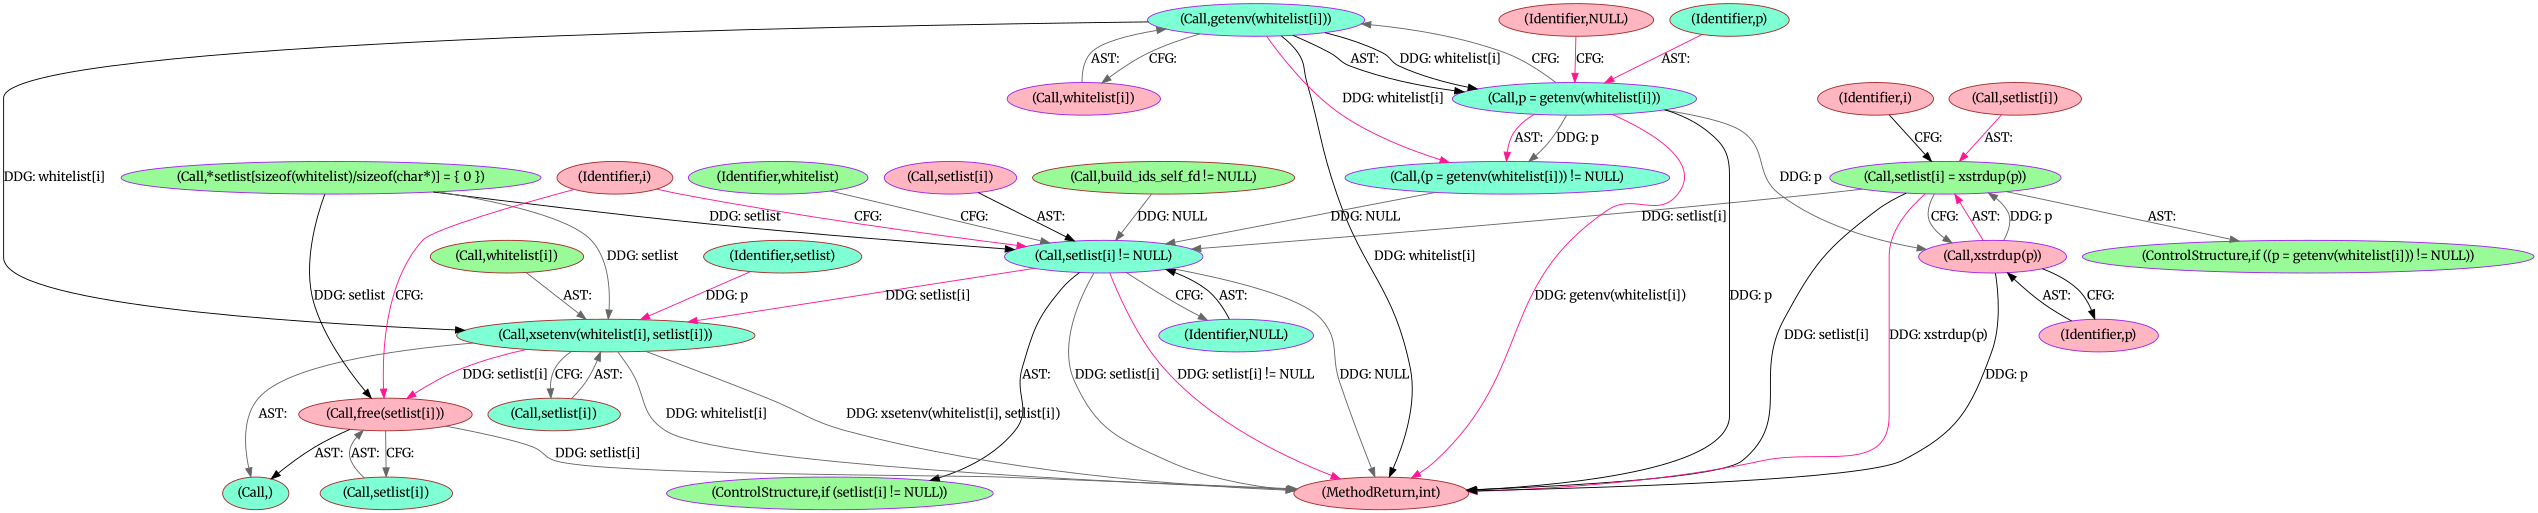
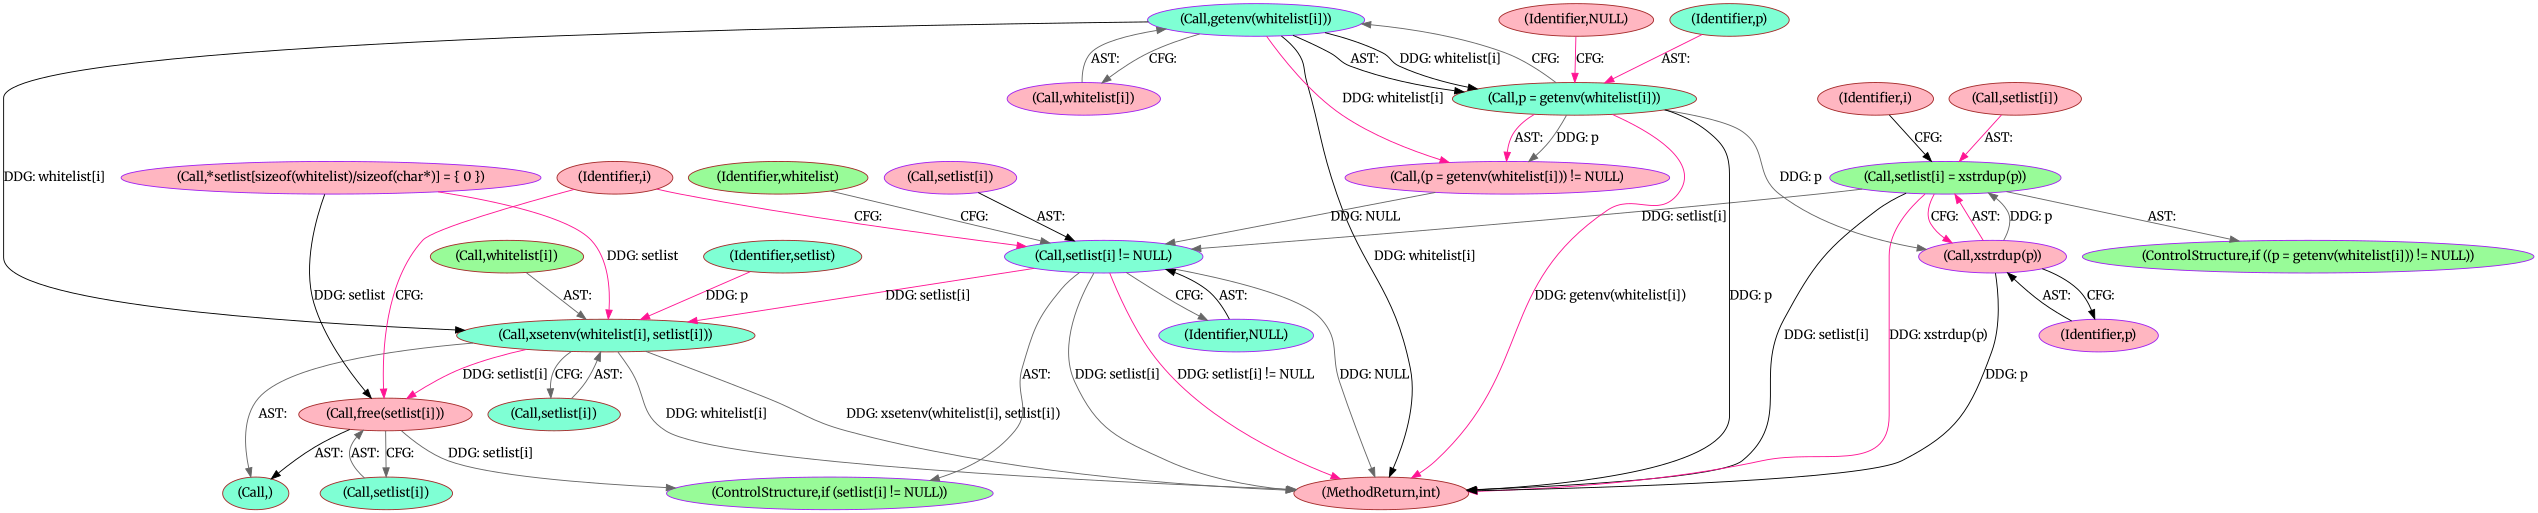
(1574, 99) -> (1574, 99)
(331, 178) -> (331, 178)
(778, 178) -> (778, 178)
(1164, 178) -> none
(1507, 178) -> (1507, 178)
(1929, 218) -> (1929, 218)
(553, 219) -> (553, 219)
(719, 225) -> none
(1020, 389) -> (1020, 389)
(864, 475) -> (529, 477)
